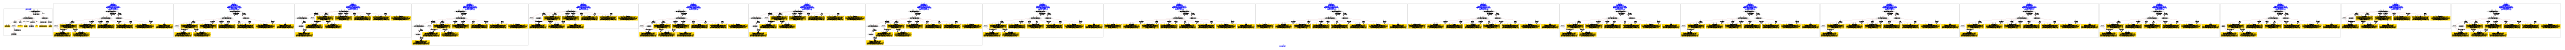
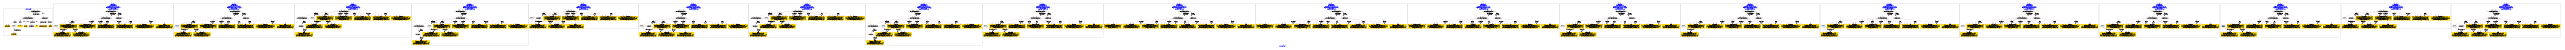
(14, 34) -> (14, 34)
